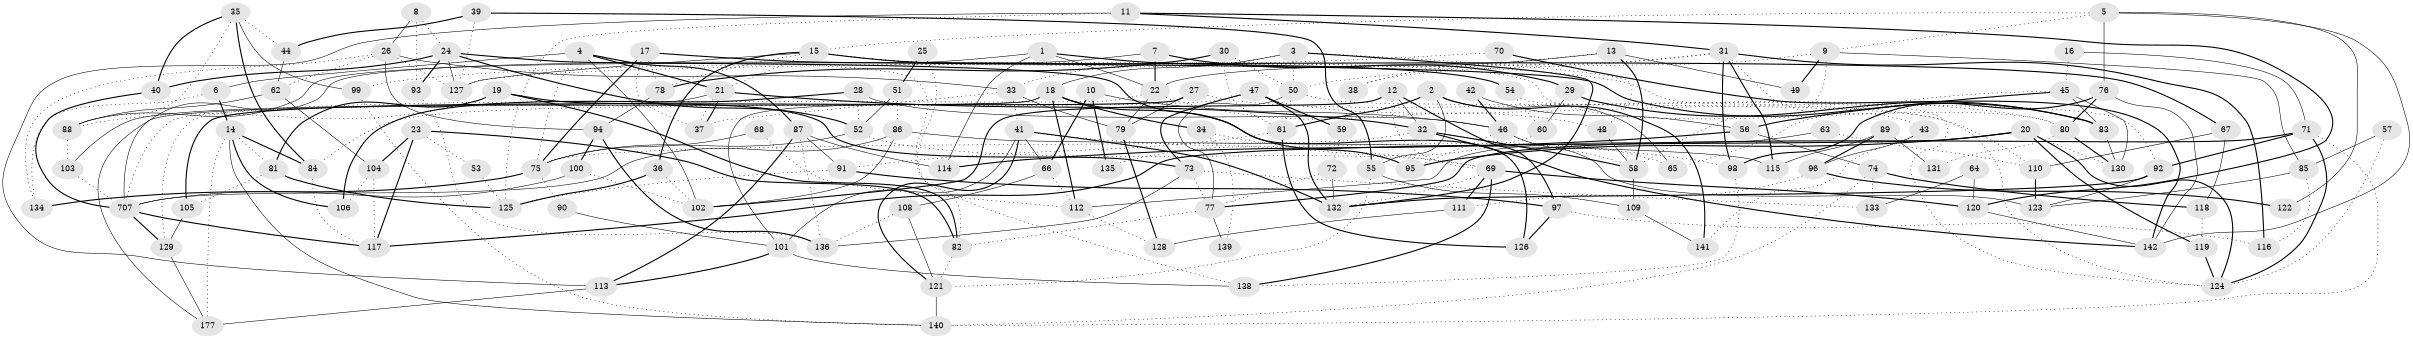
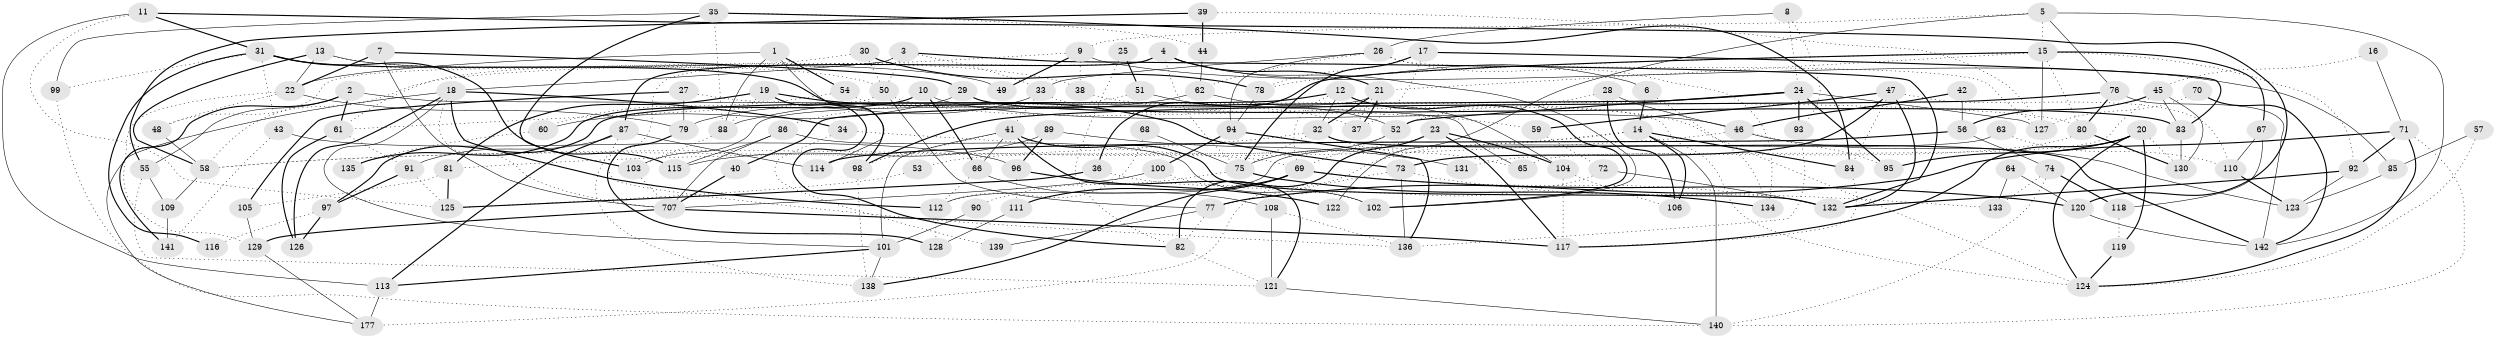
(181, 40) -> (559, 81)
(1565, 155) -> (762, 154)
(2307, 214) -> none
